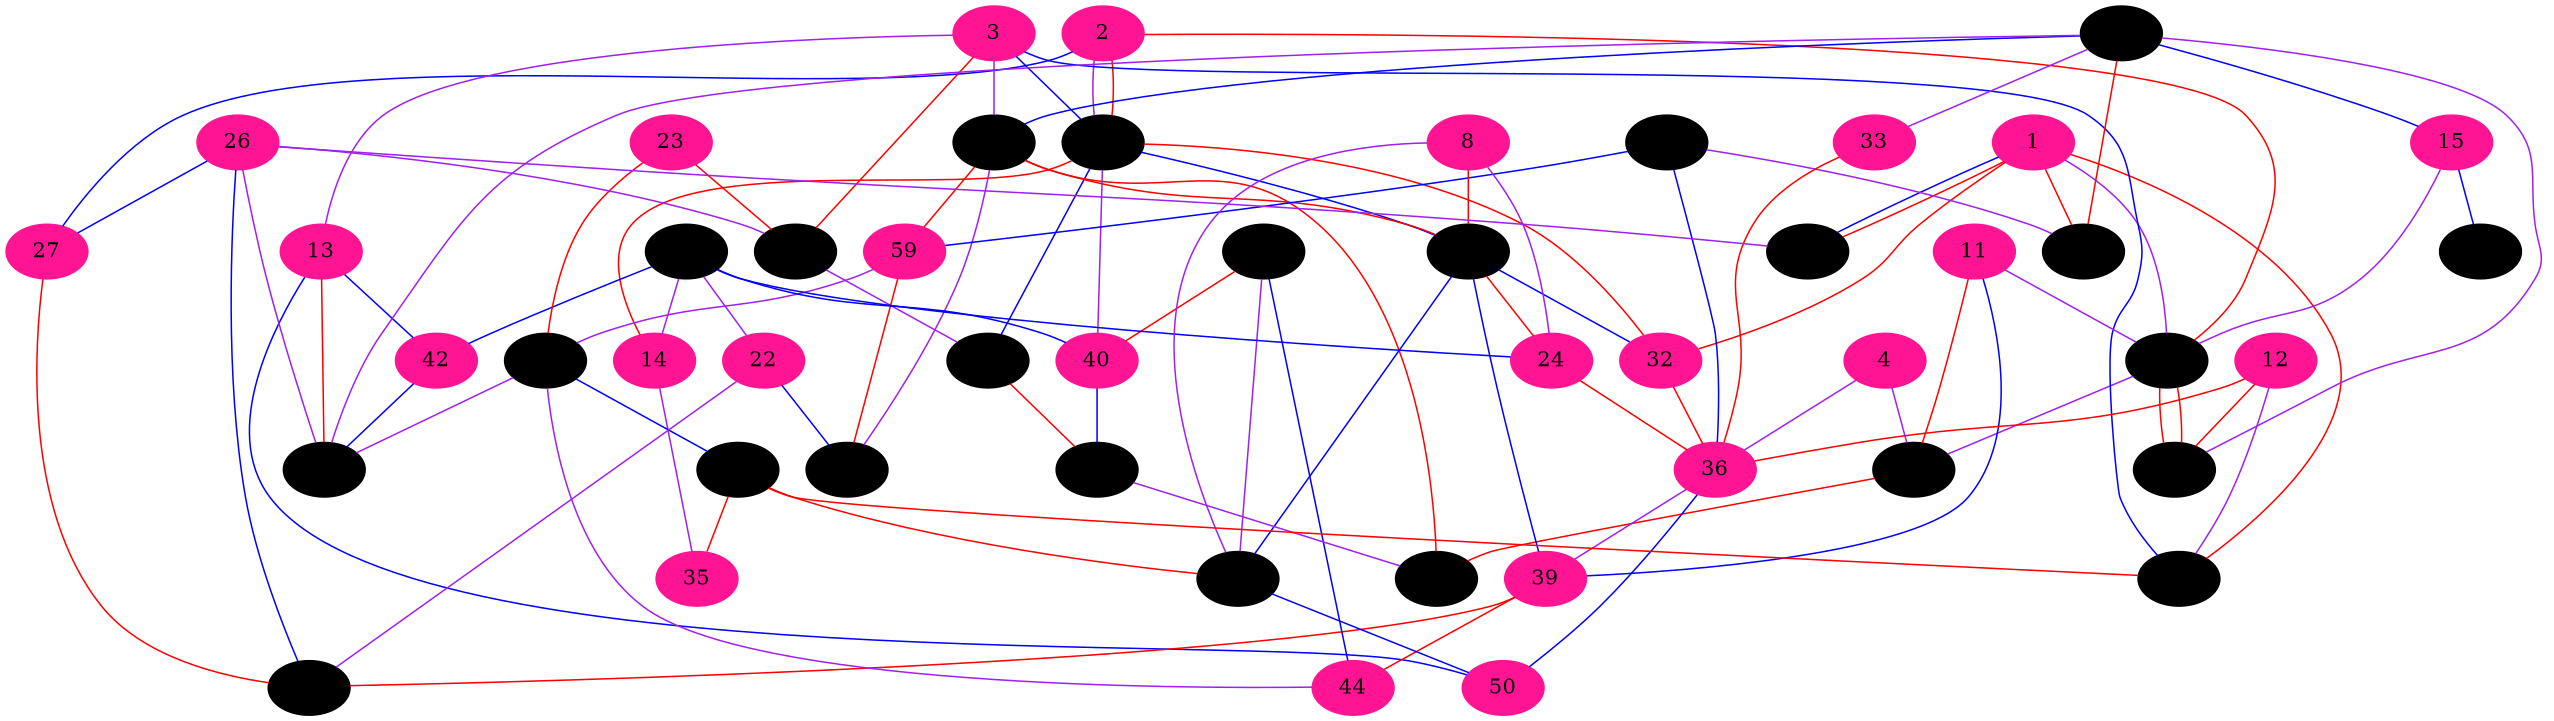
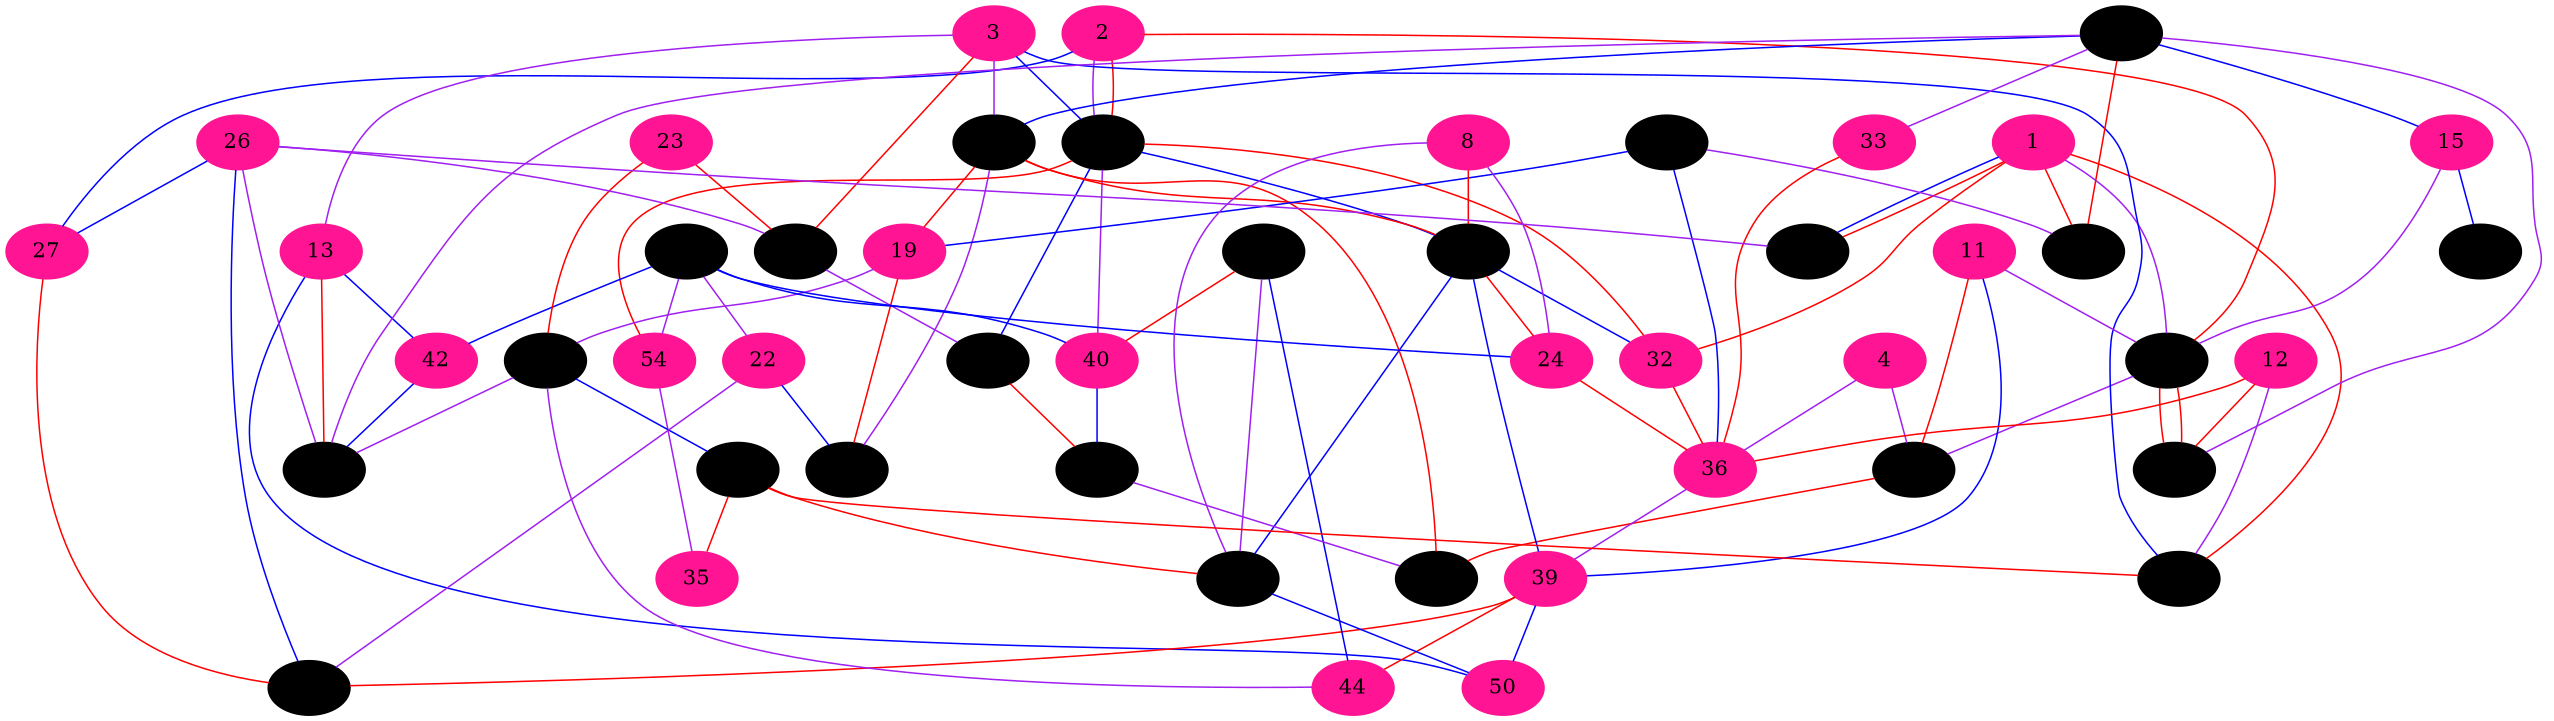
(905, 252) -> (905, 252)
(655, 361) -> (655, 361)
(1619, 587) -> (1524, 633)
